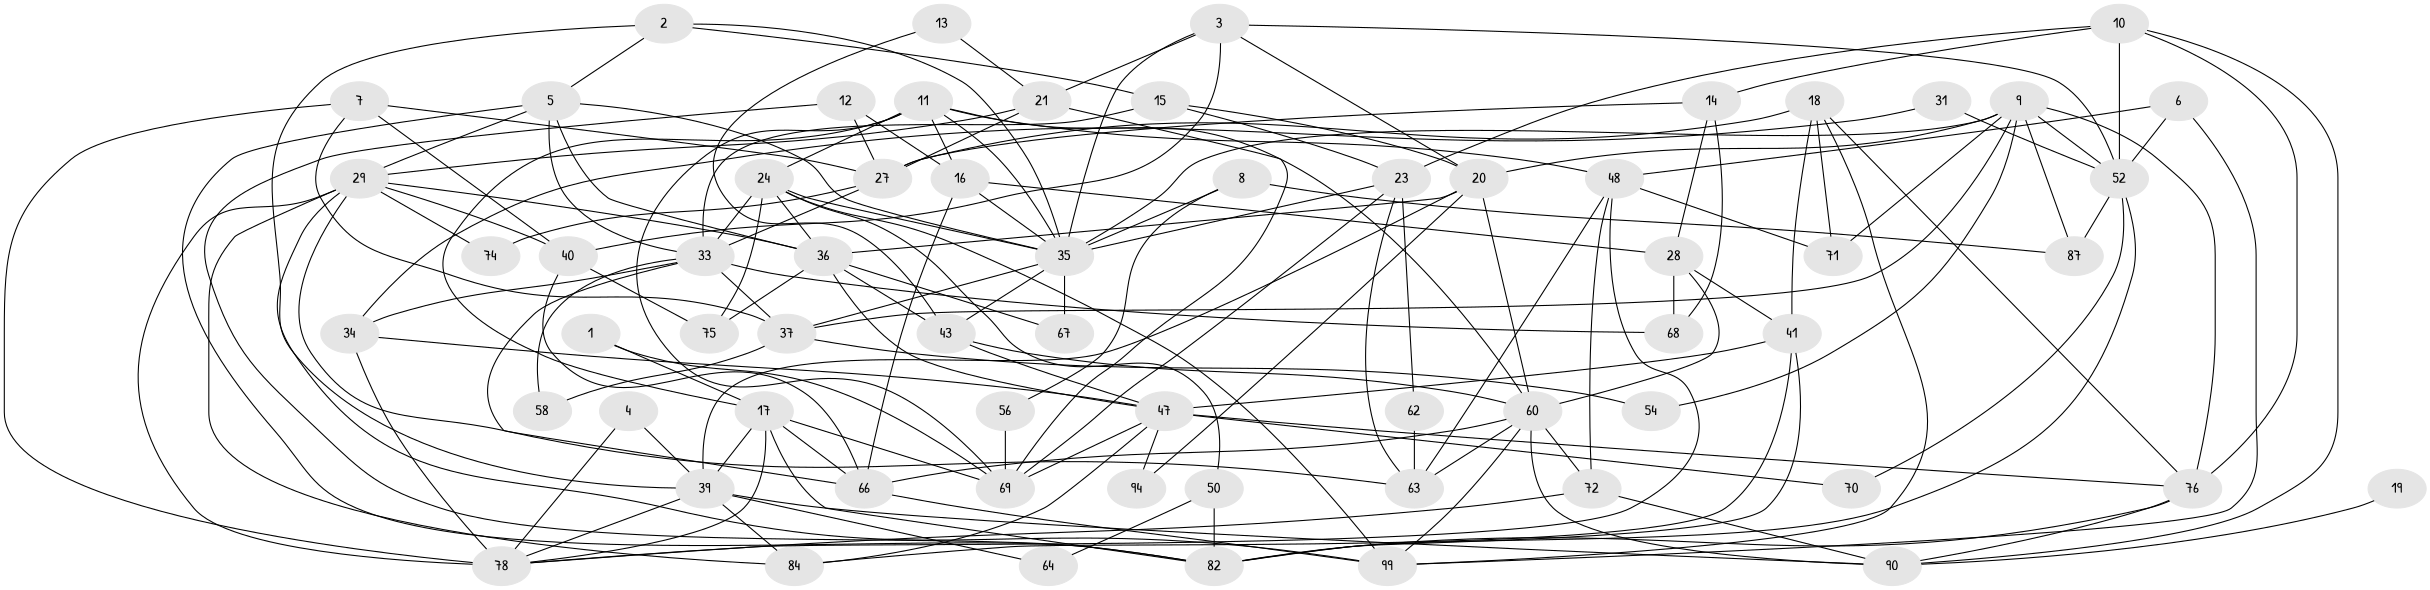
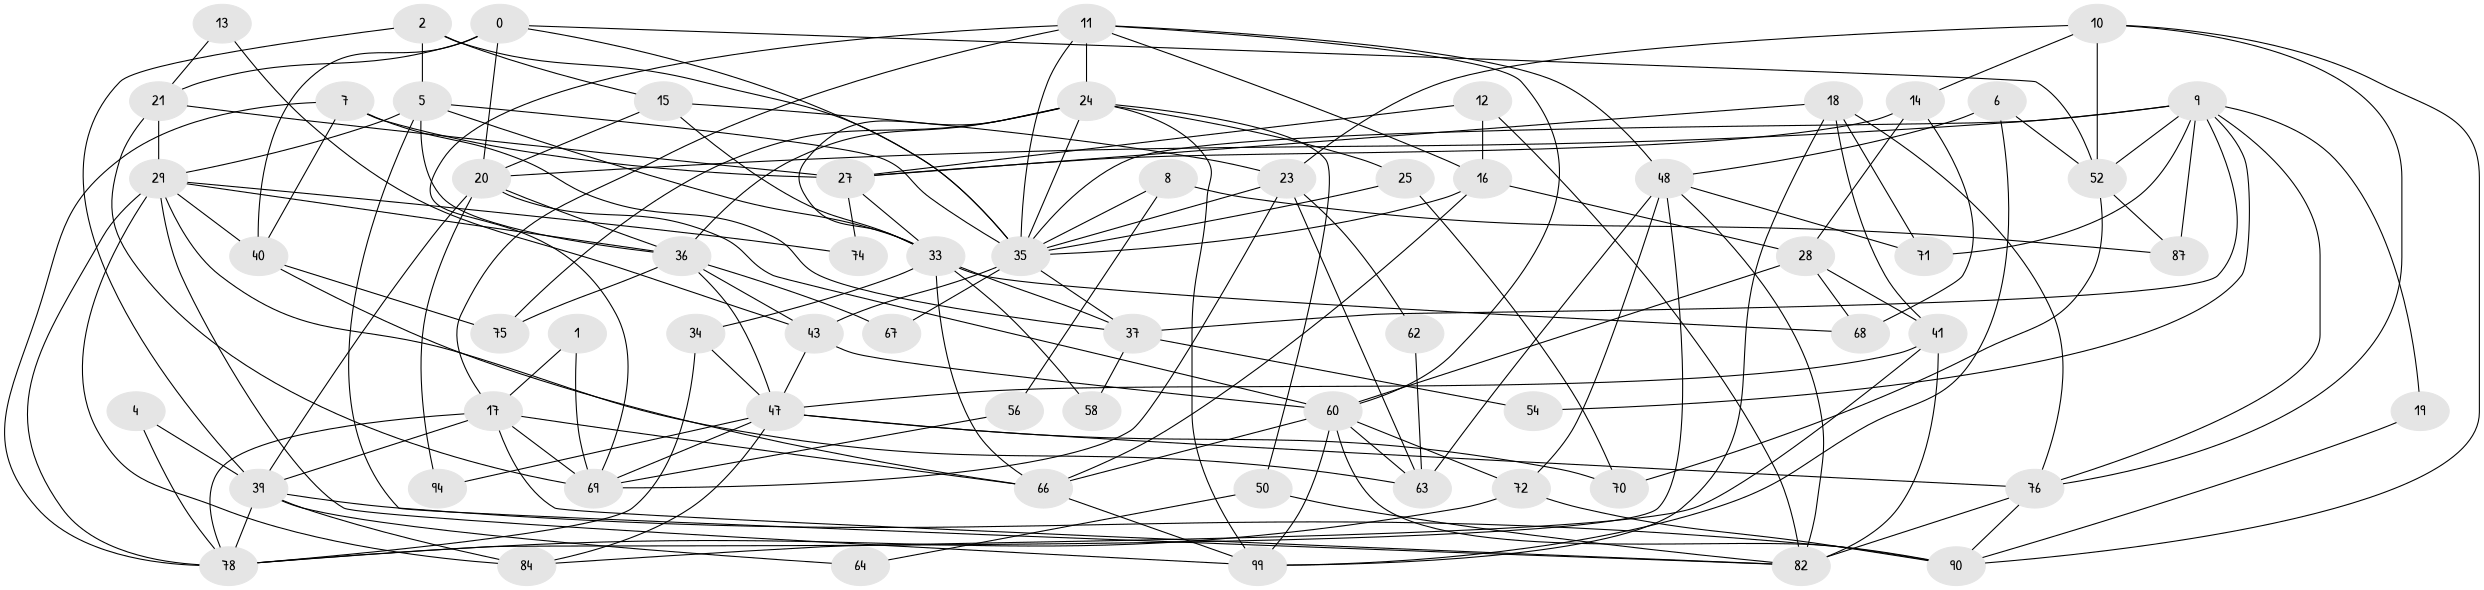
(1220, 24) -> (500, 24)
(1942, 101) -> none
none -> (1405, 179)
none -> (2371, 212)
(1783, 528) -> (1802, 352)
